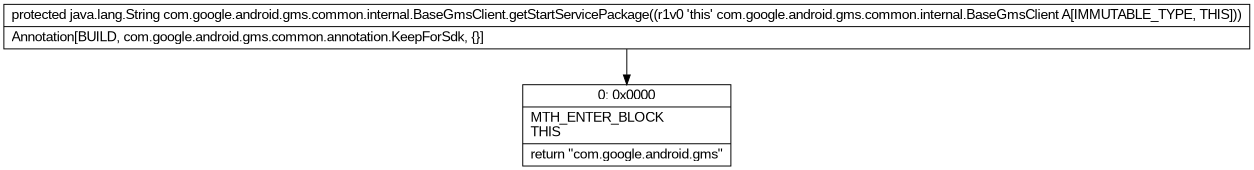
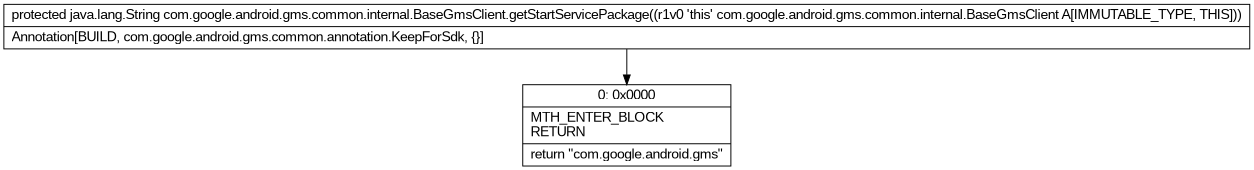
(545, 132) -> (558, 132)
